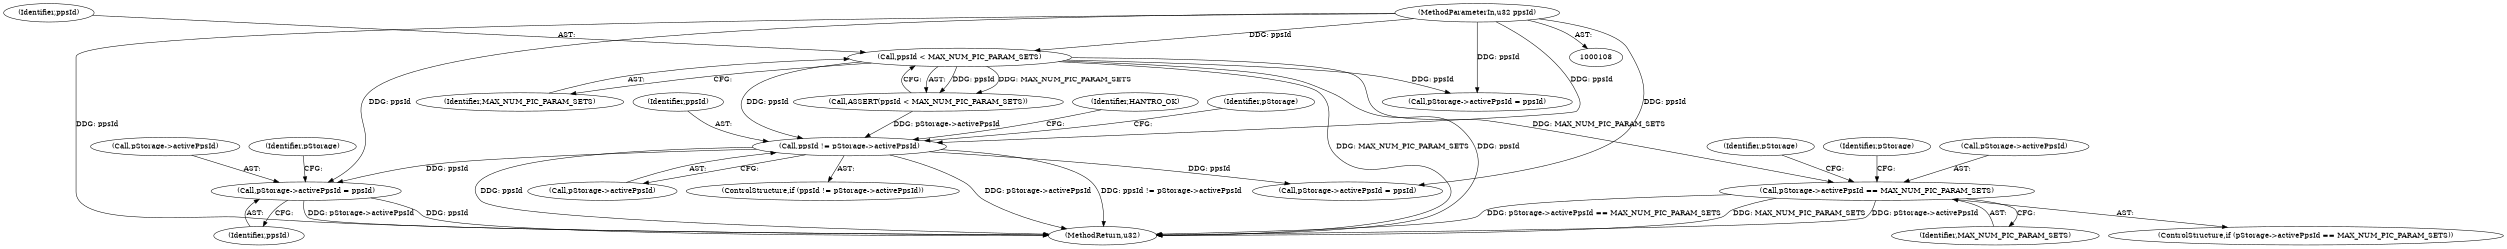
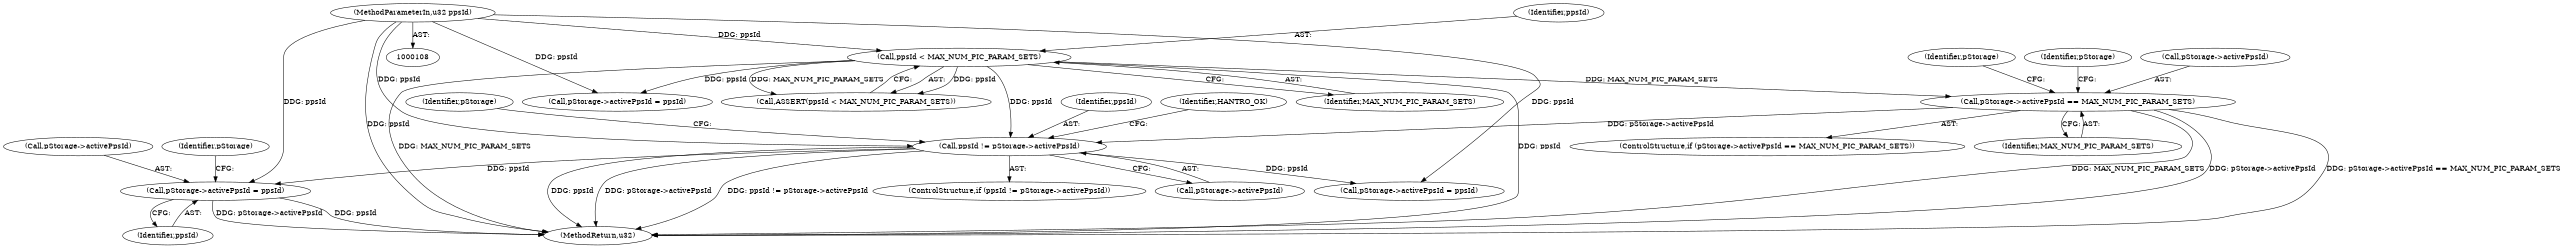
(891, 123) -> (1527, 125)
